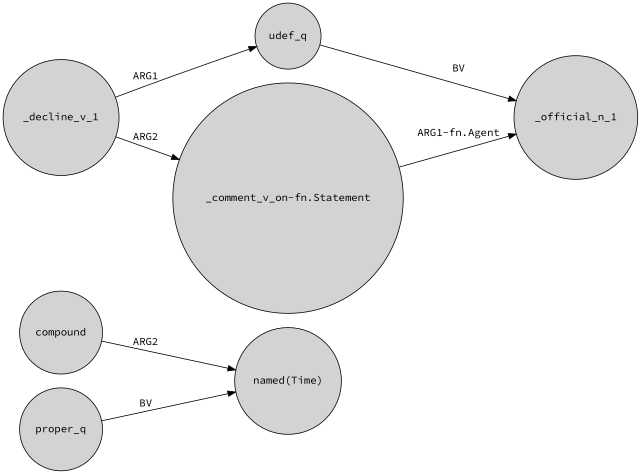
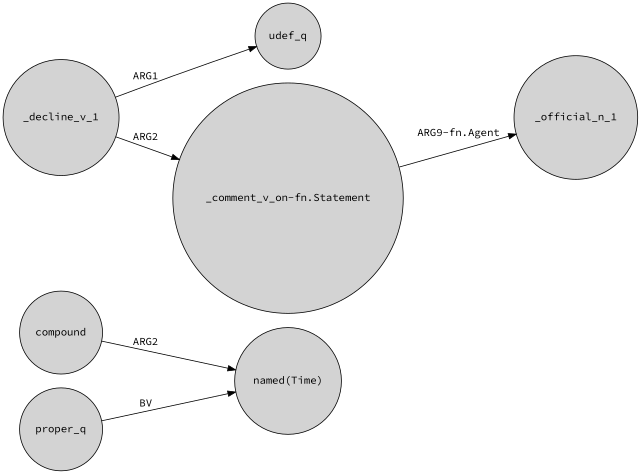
(414, 72) -> none
(459, 133) -> (459, 133)
